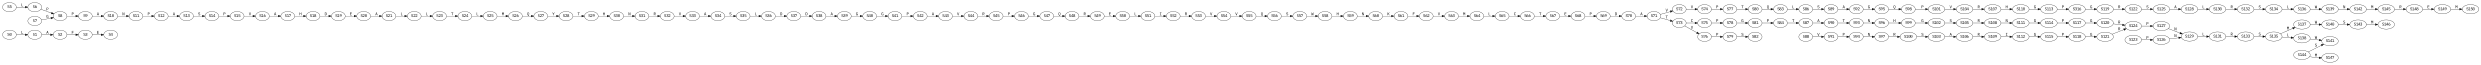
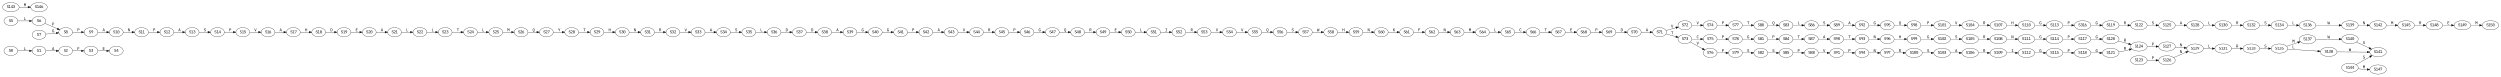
(1439, 14) -> (1445, 30)
(2343, 25) -> (2363, 45)
none -> (1786, 53)
